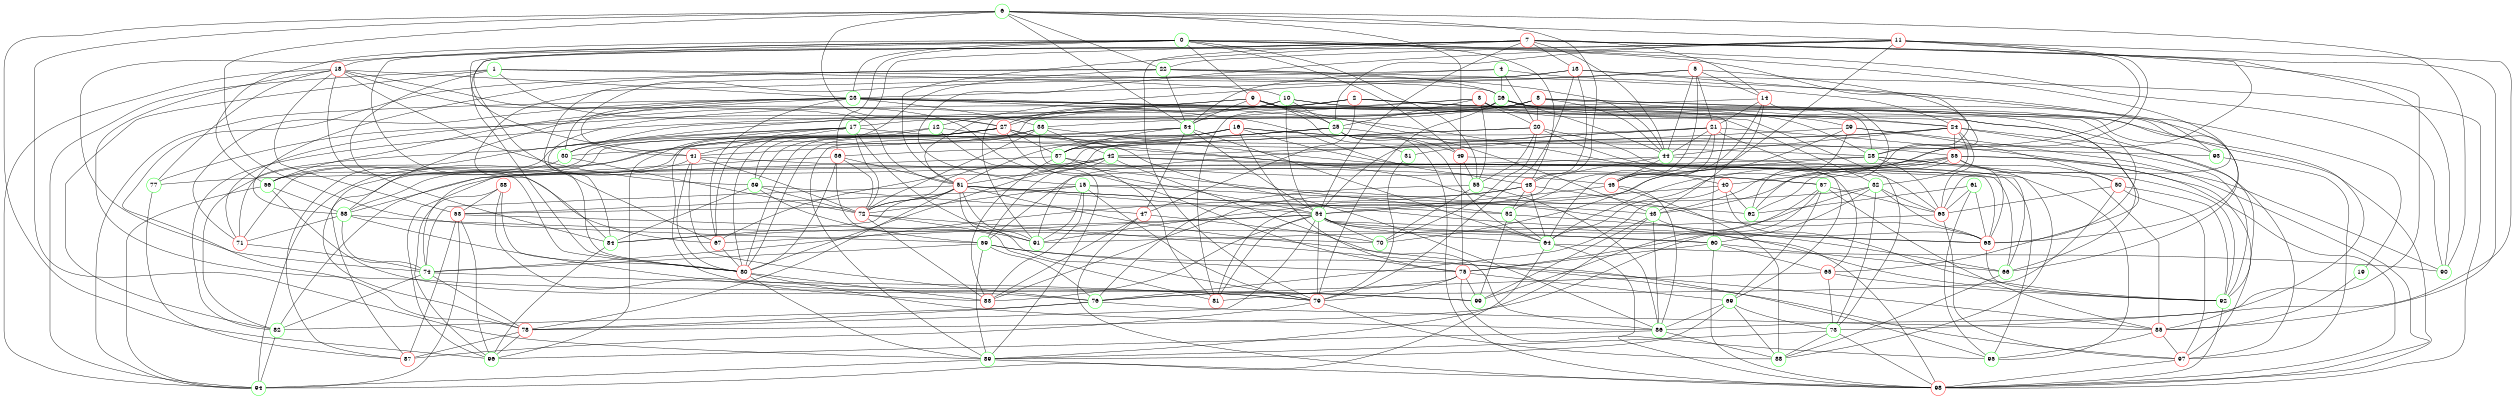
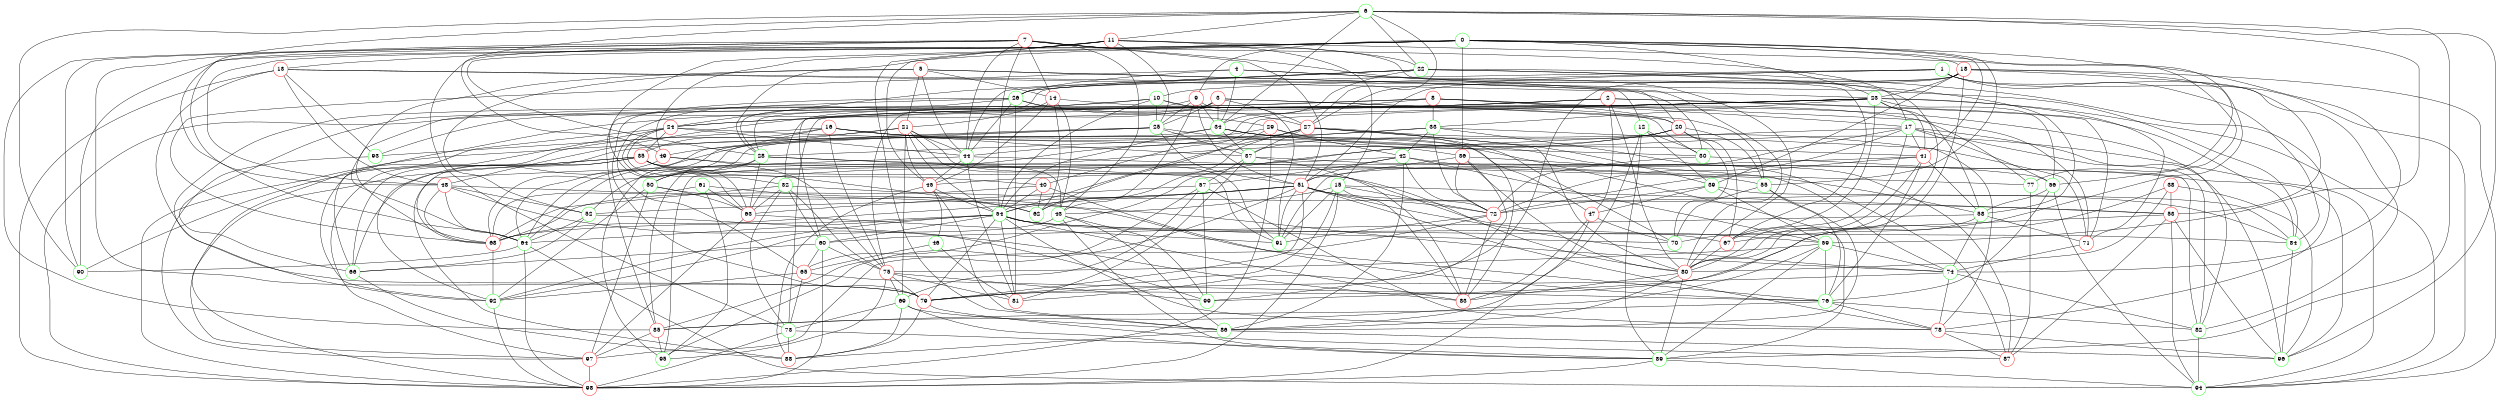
(1408, 156) -> none
(2118, 185) -> (650, 185)
none -> (936, 243)
(2361, 272) -> none
(1779, 359) -> (789, 359)
